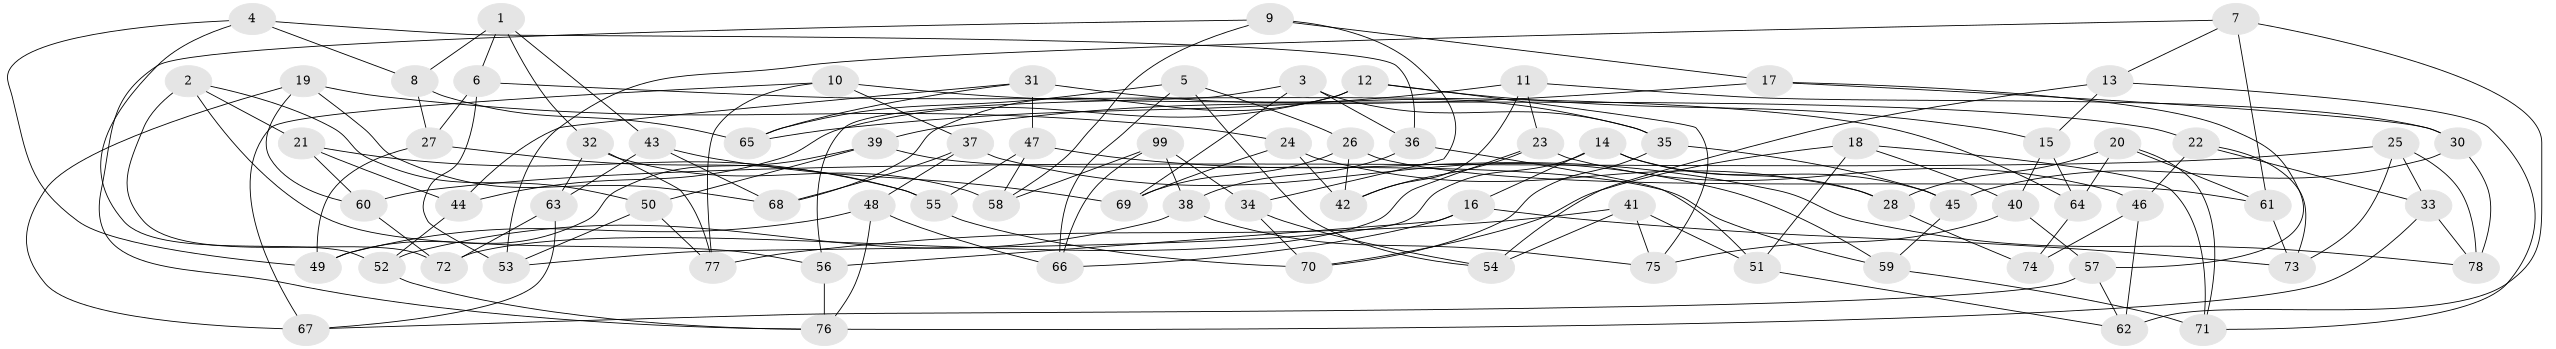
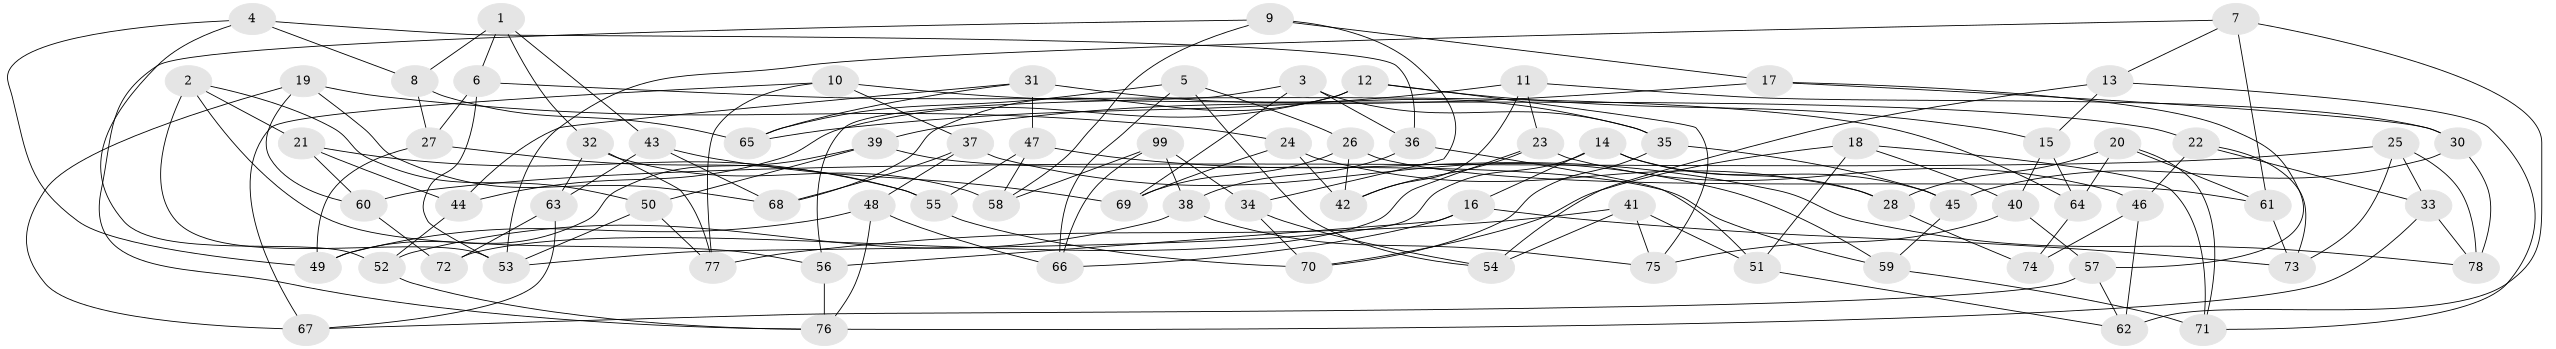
(158, 230) -> (209, 238)
